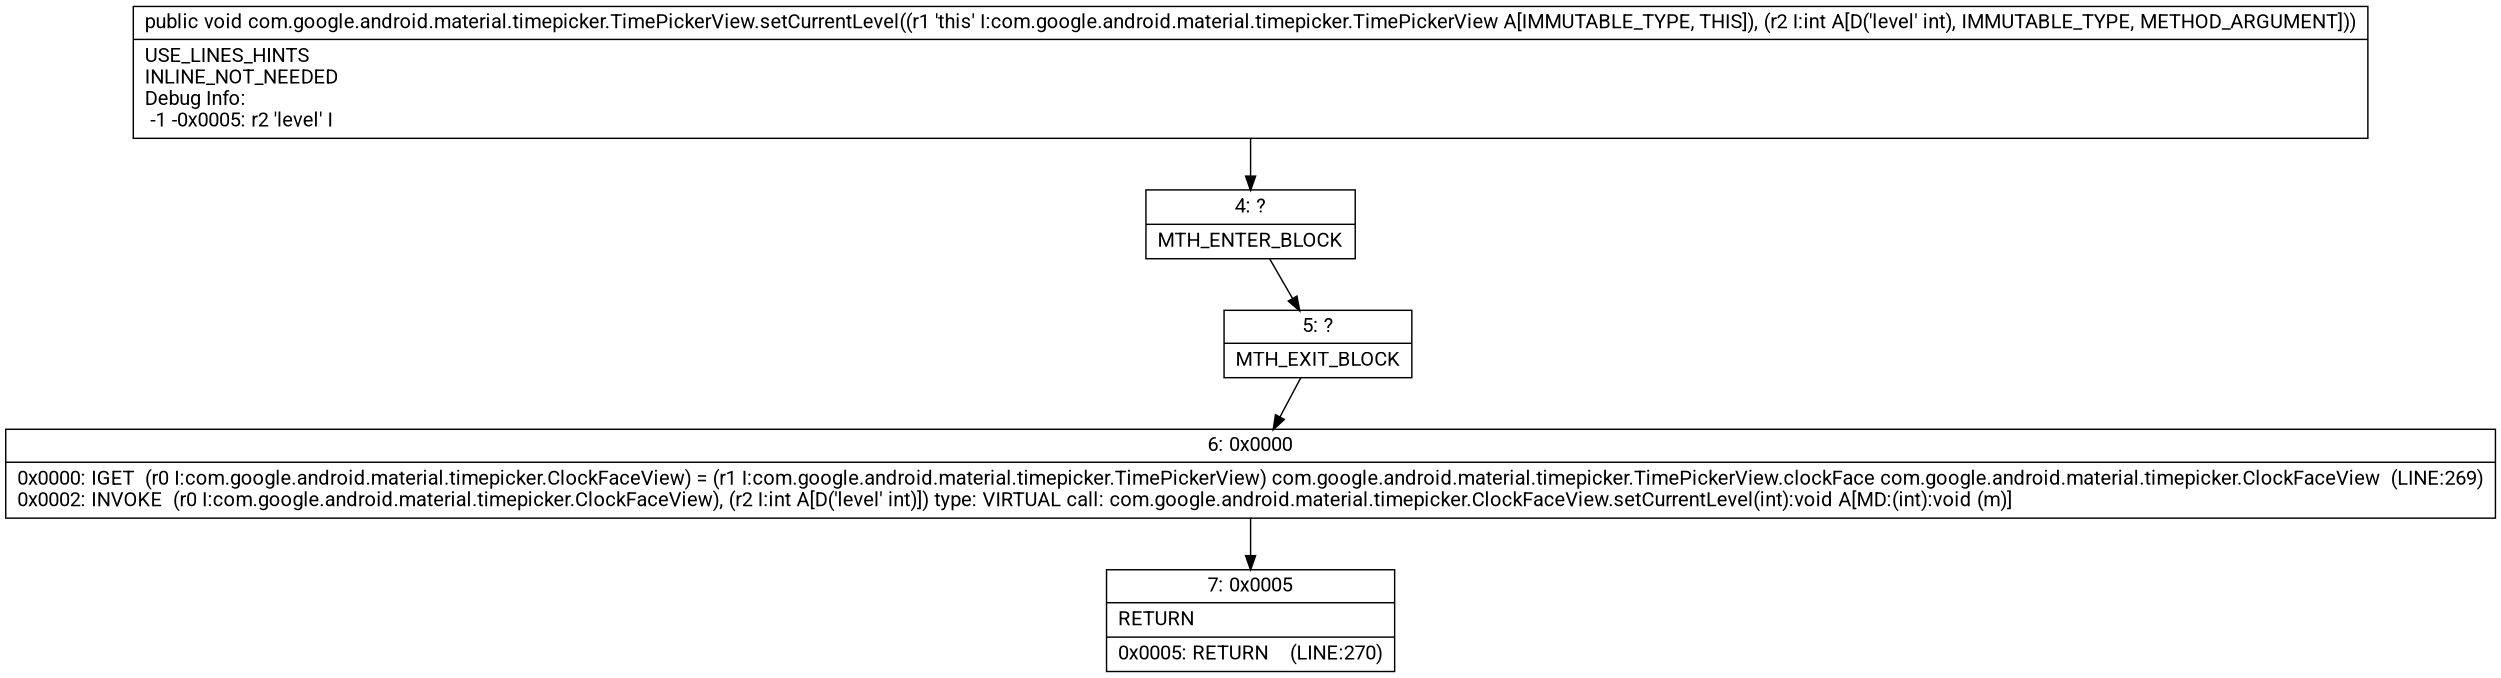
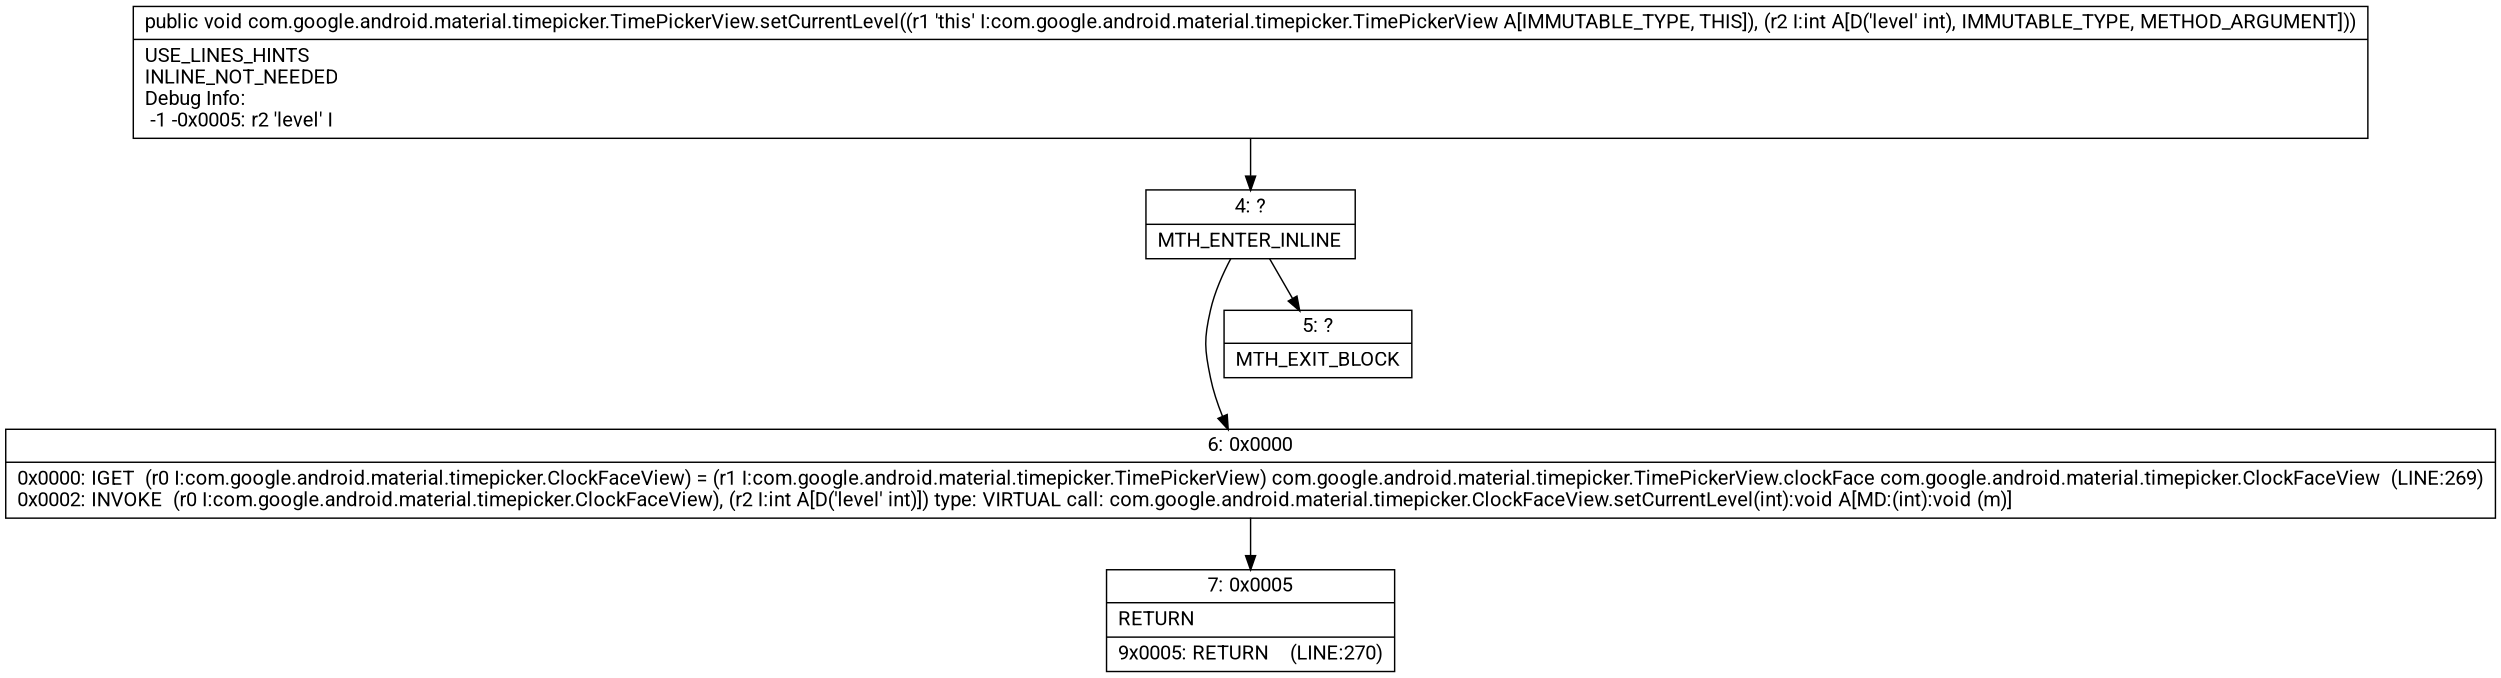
(1251, 241) -> (1250, 241)
(1290, 397) -> (1206, 336)
(1251, 654) -> (1251, 654)
